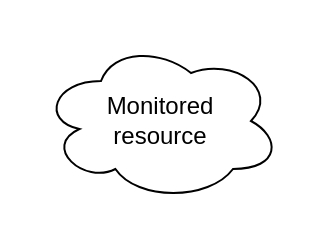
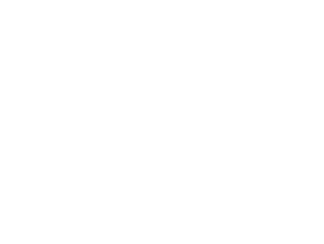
(161, 121) -> none
